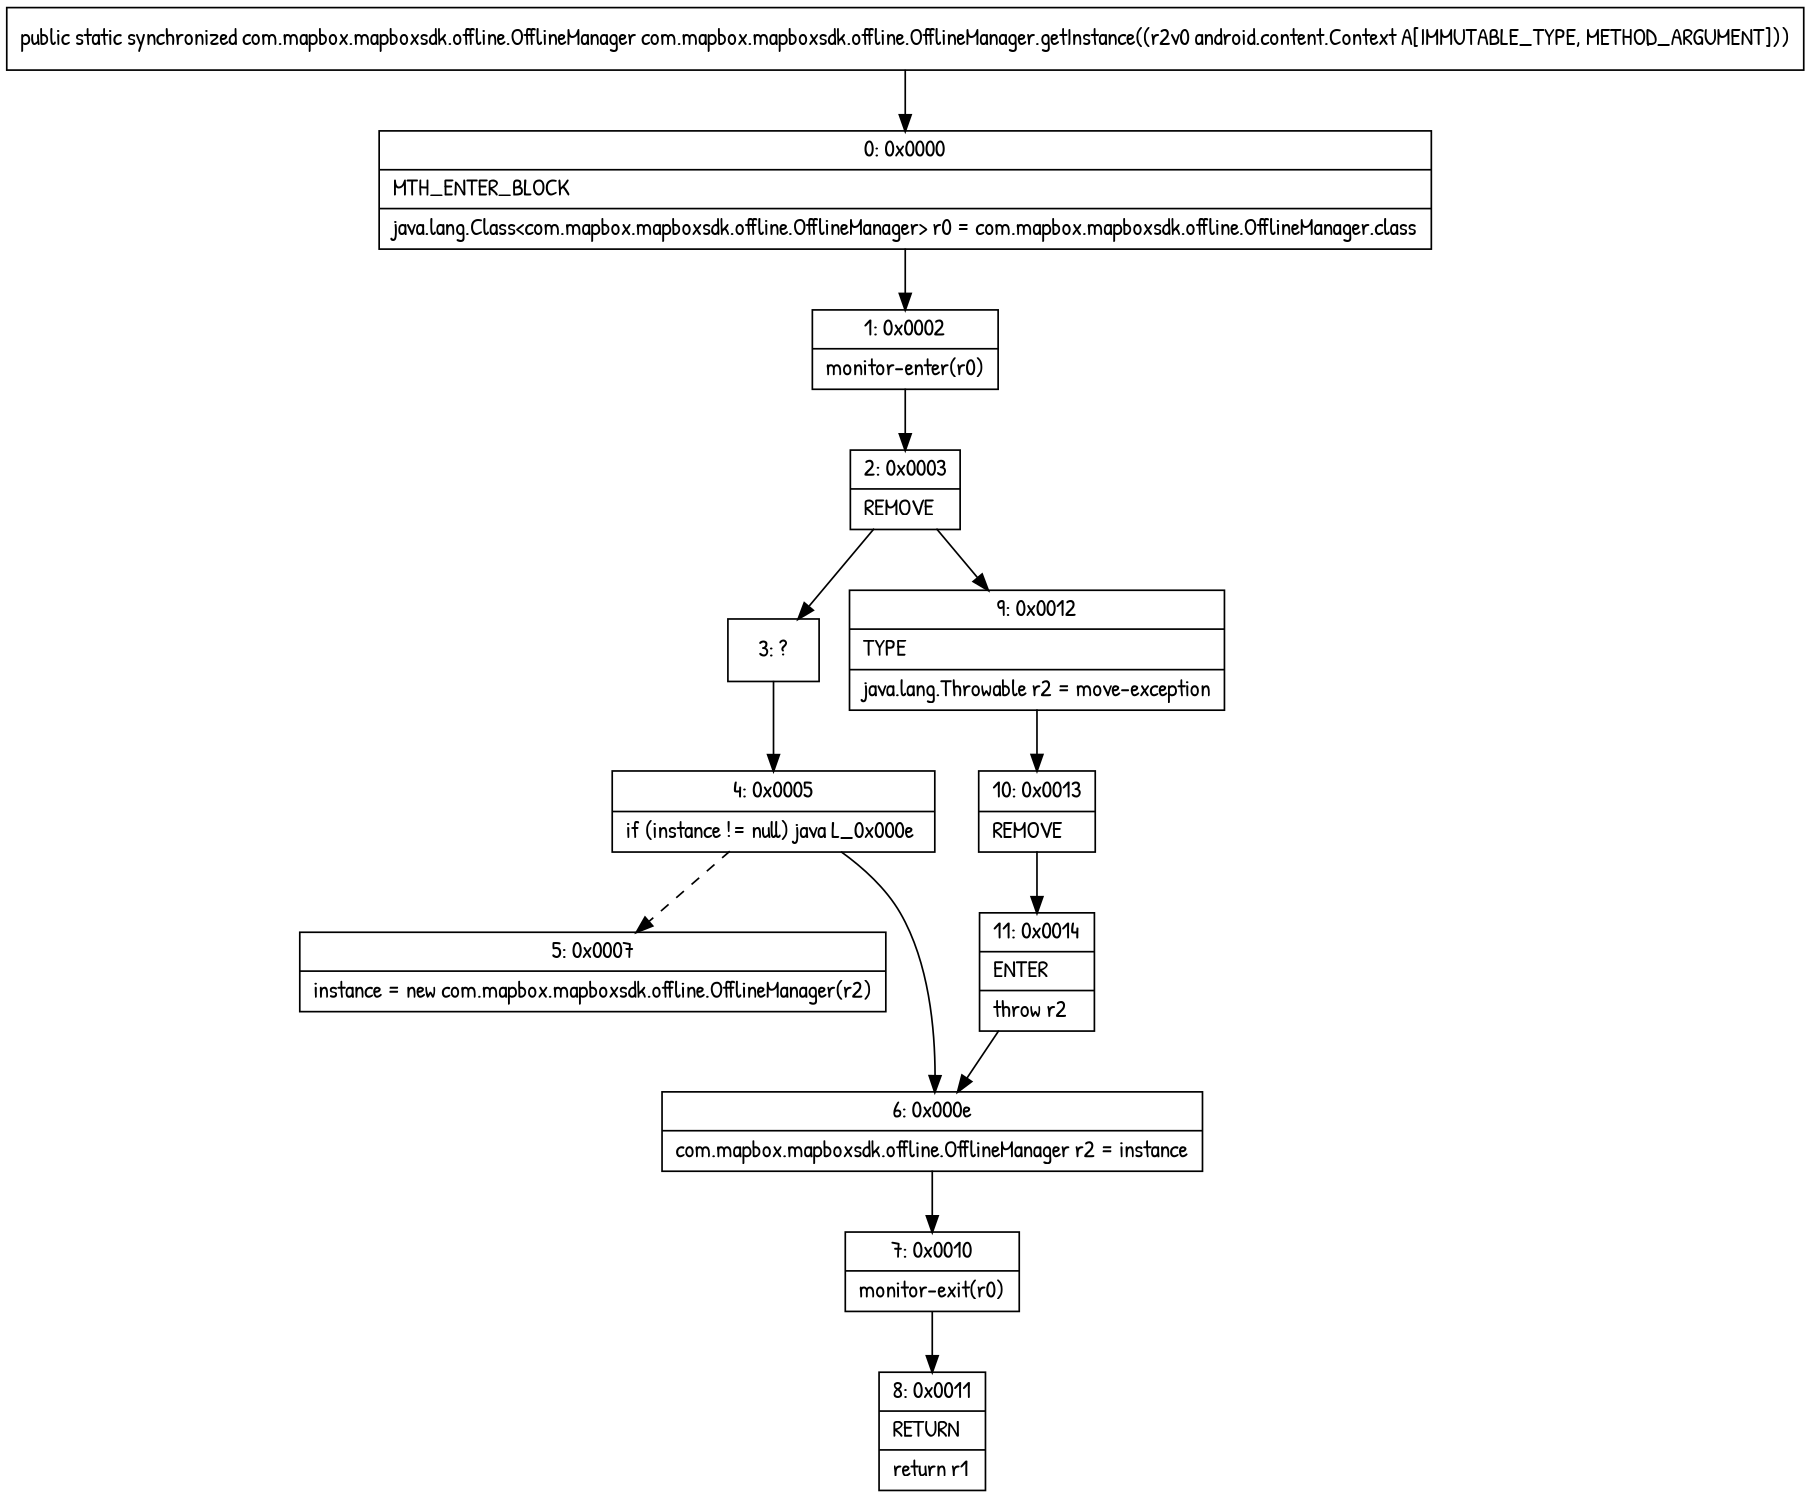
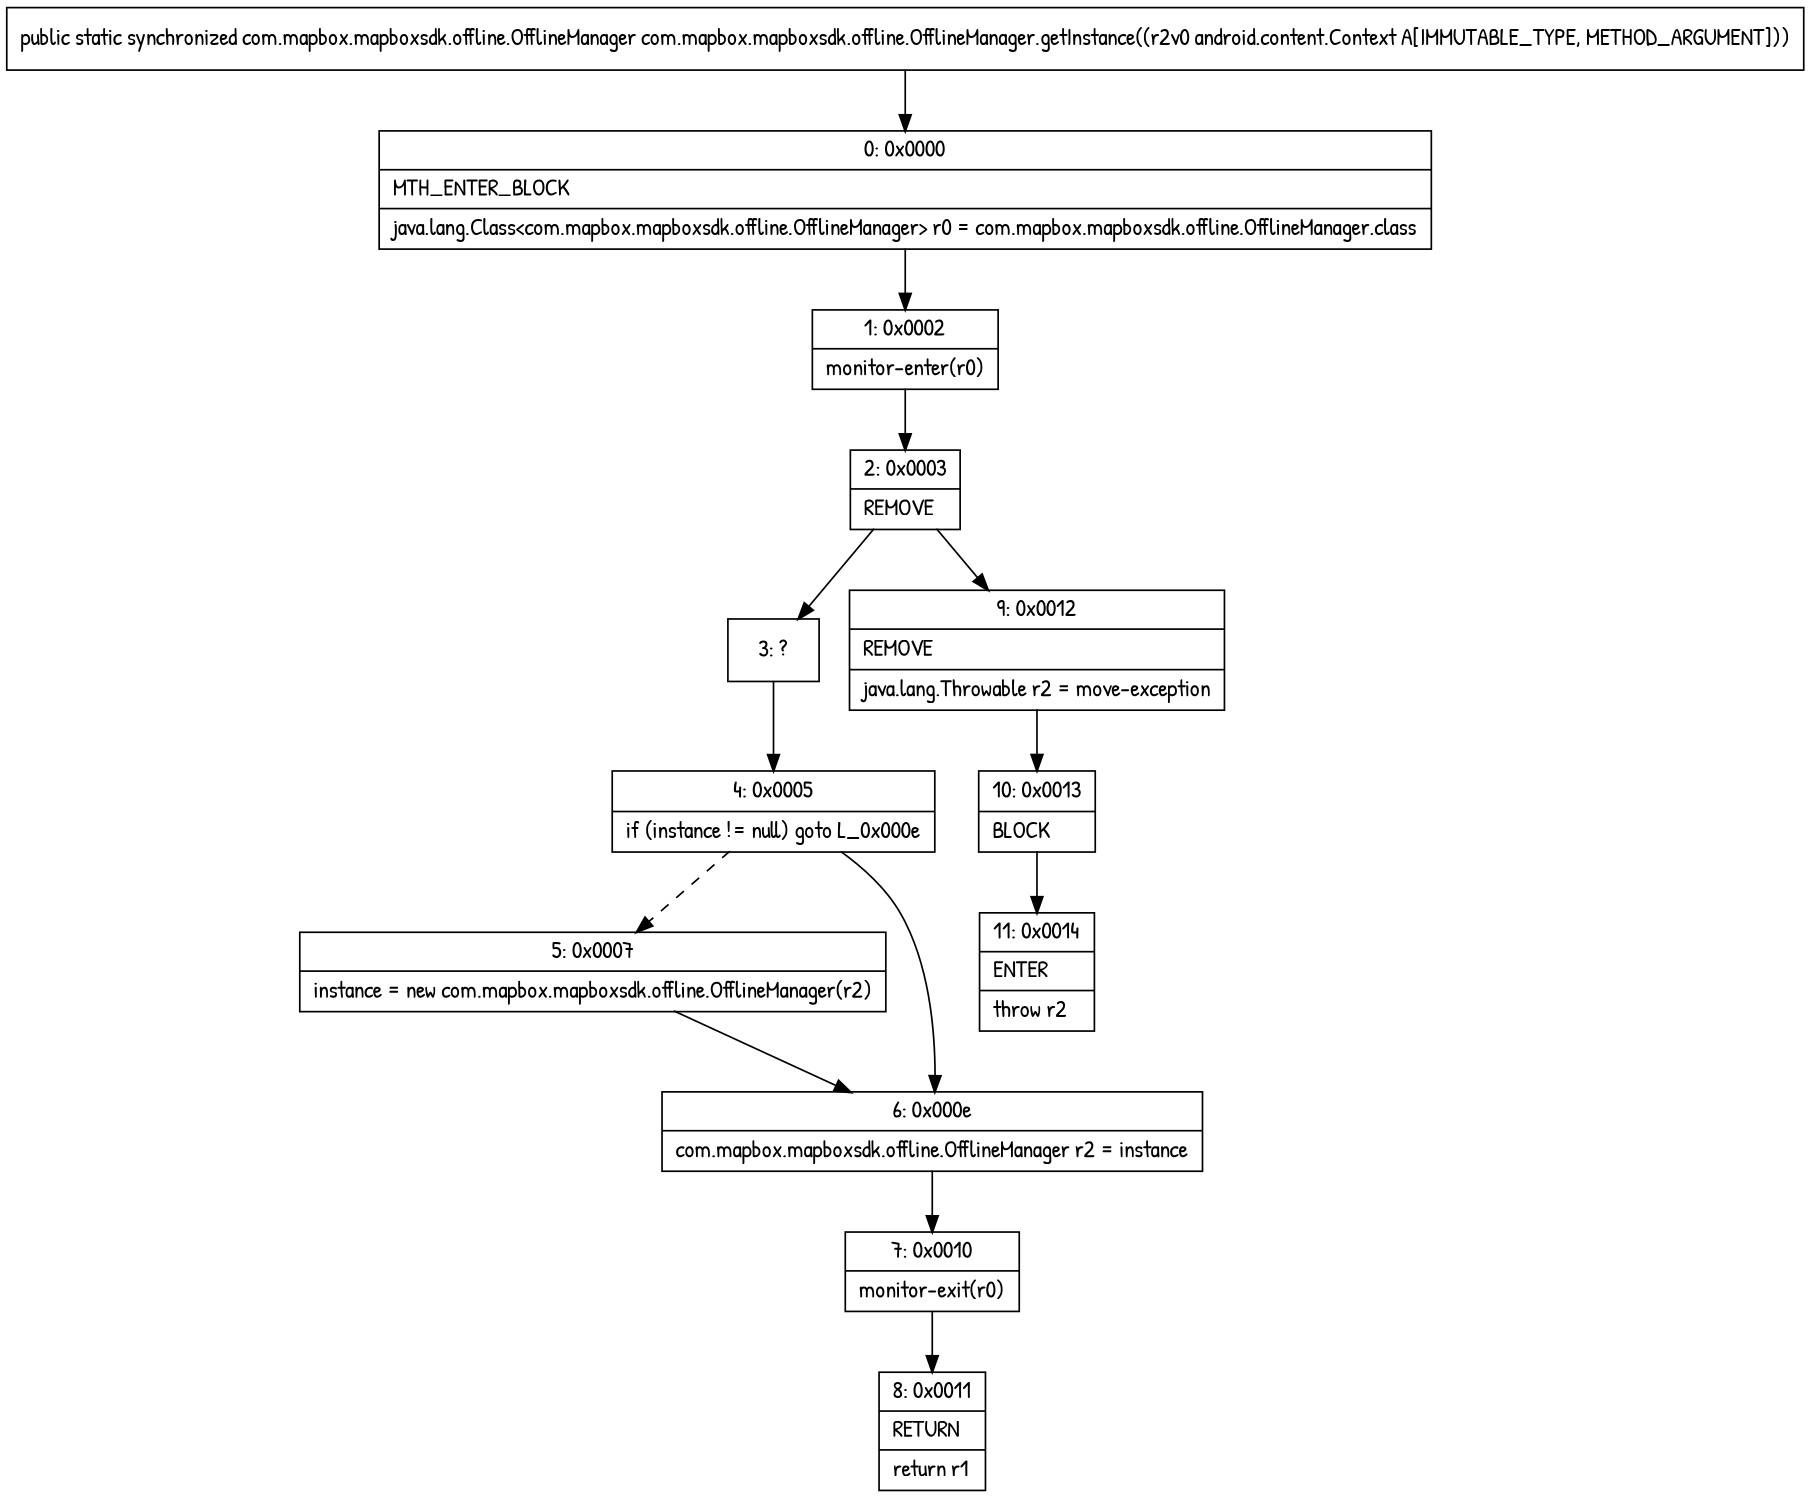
(885, 649) -> (898, 649)
(770, 831) -> (774, 831)
(1028, 831) -> (1022, 831)
(983, 1054) -> (755, 1048)
